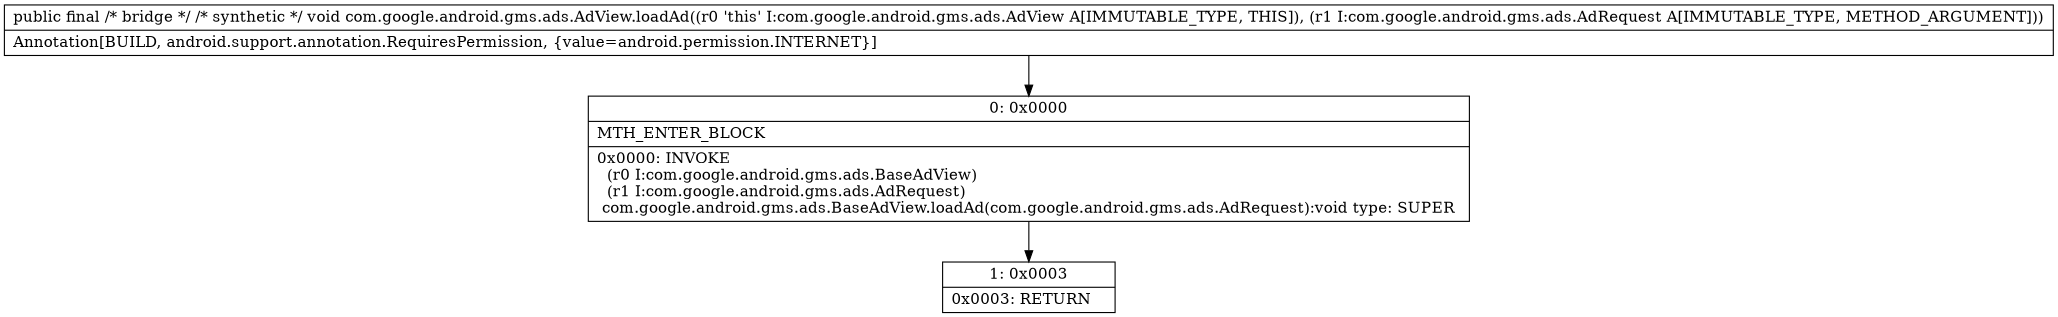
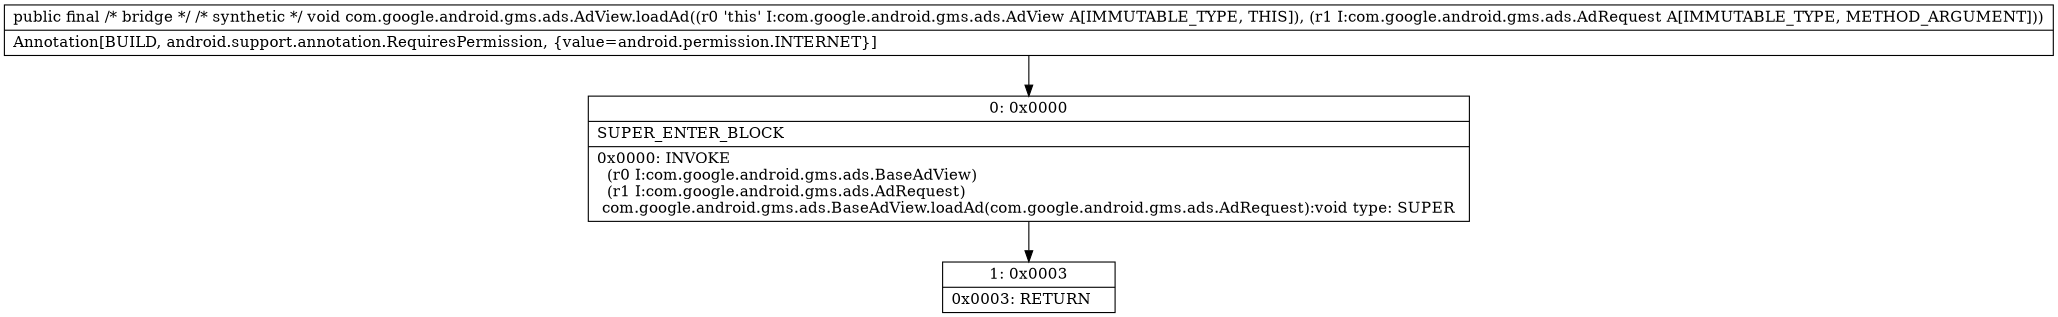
(682, 133) -> (691, 133)
